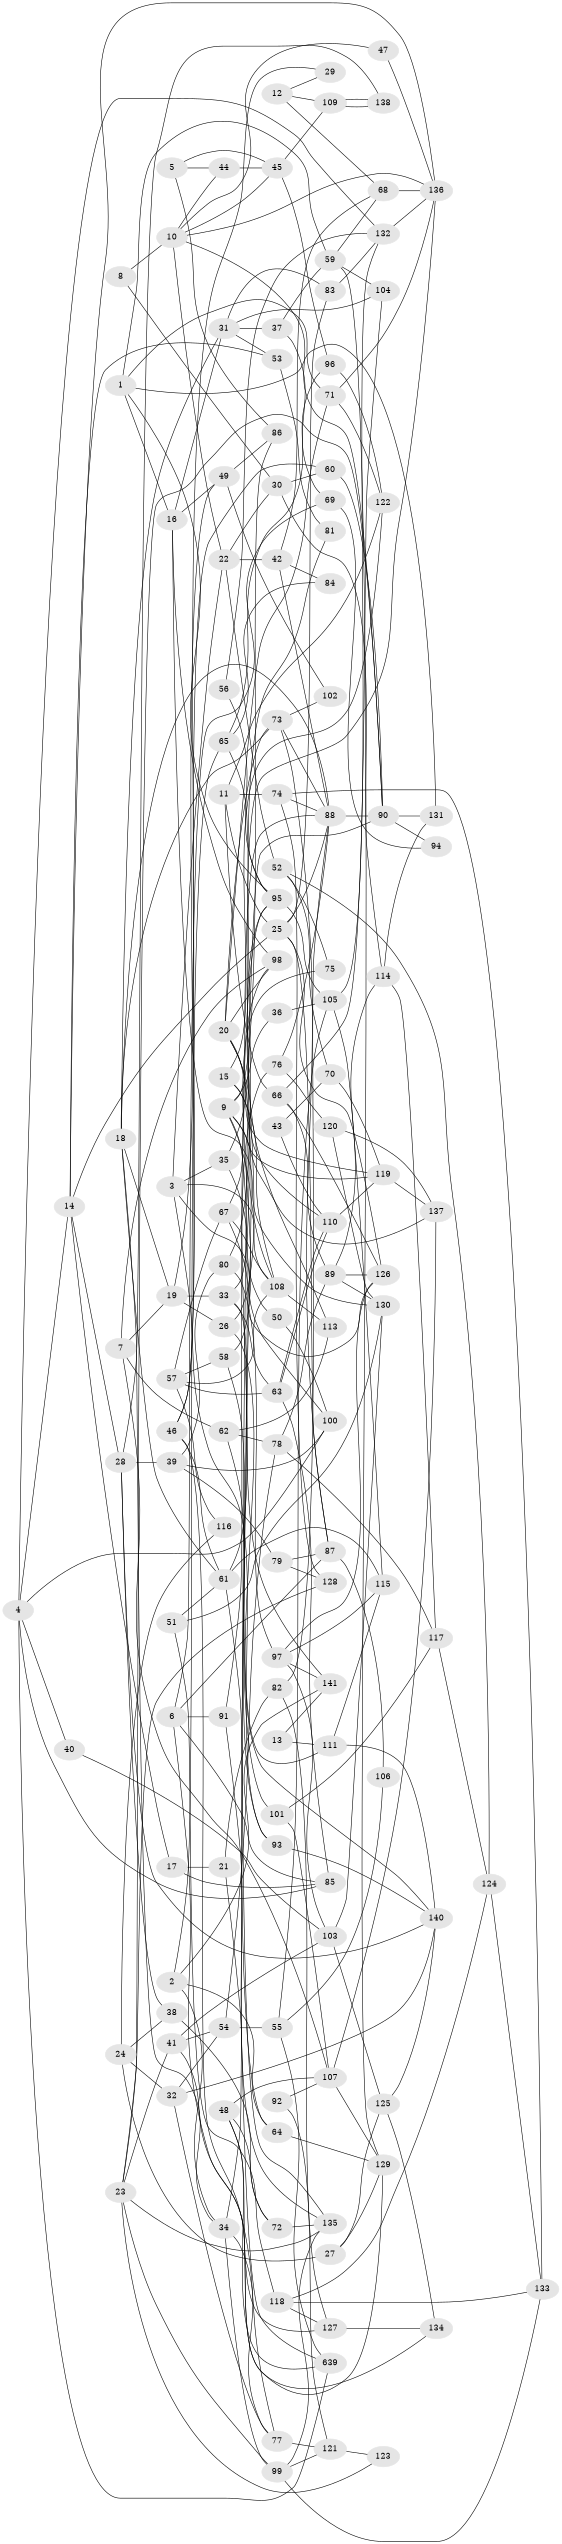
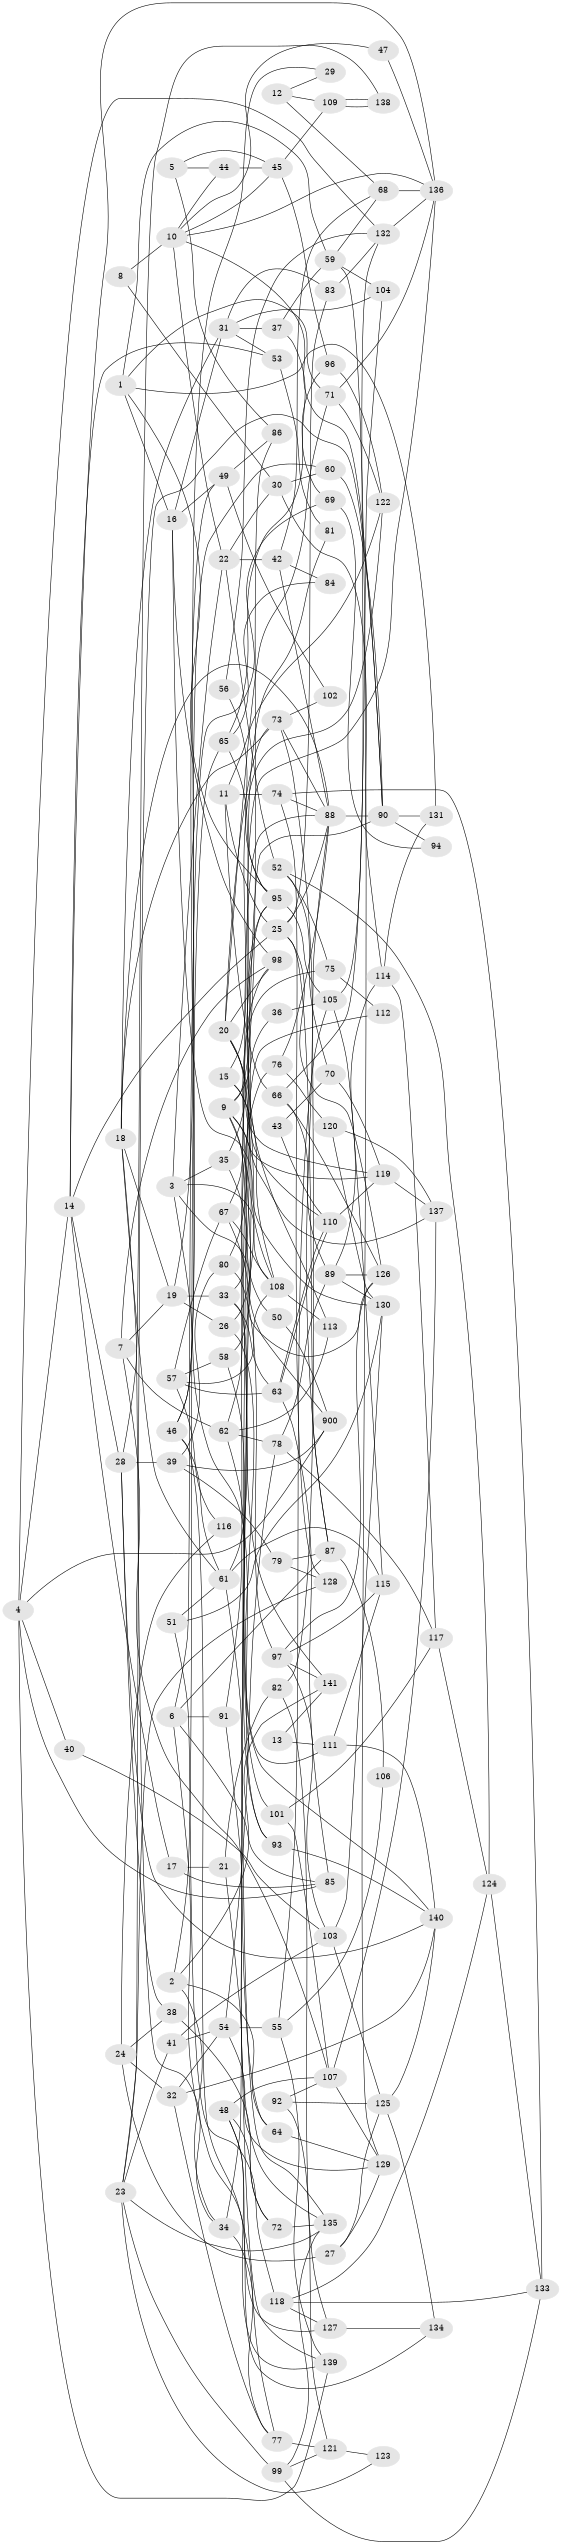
none -> (383, 1014)
(330, 1421) -> (330, 1421)
none -> (330, 2103)
(237, 2348) -> none
(330, 2363) -> (330, 2363)
(288, 2390) -> (272, 2156)
